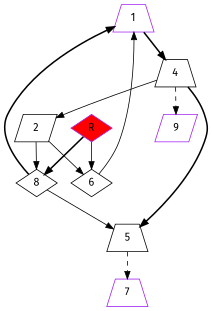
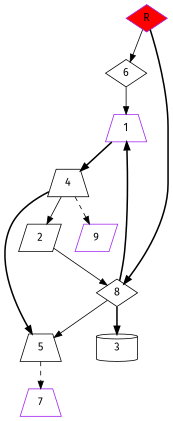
(60, 152) -> none
none -> (117, 348)
